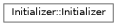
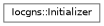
(59, 13) -> (52, 13)
